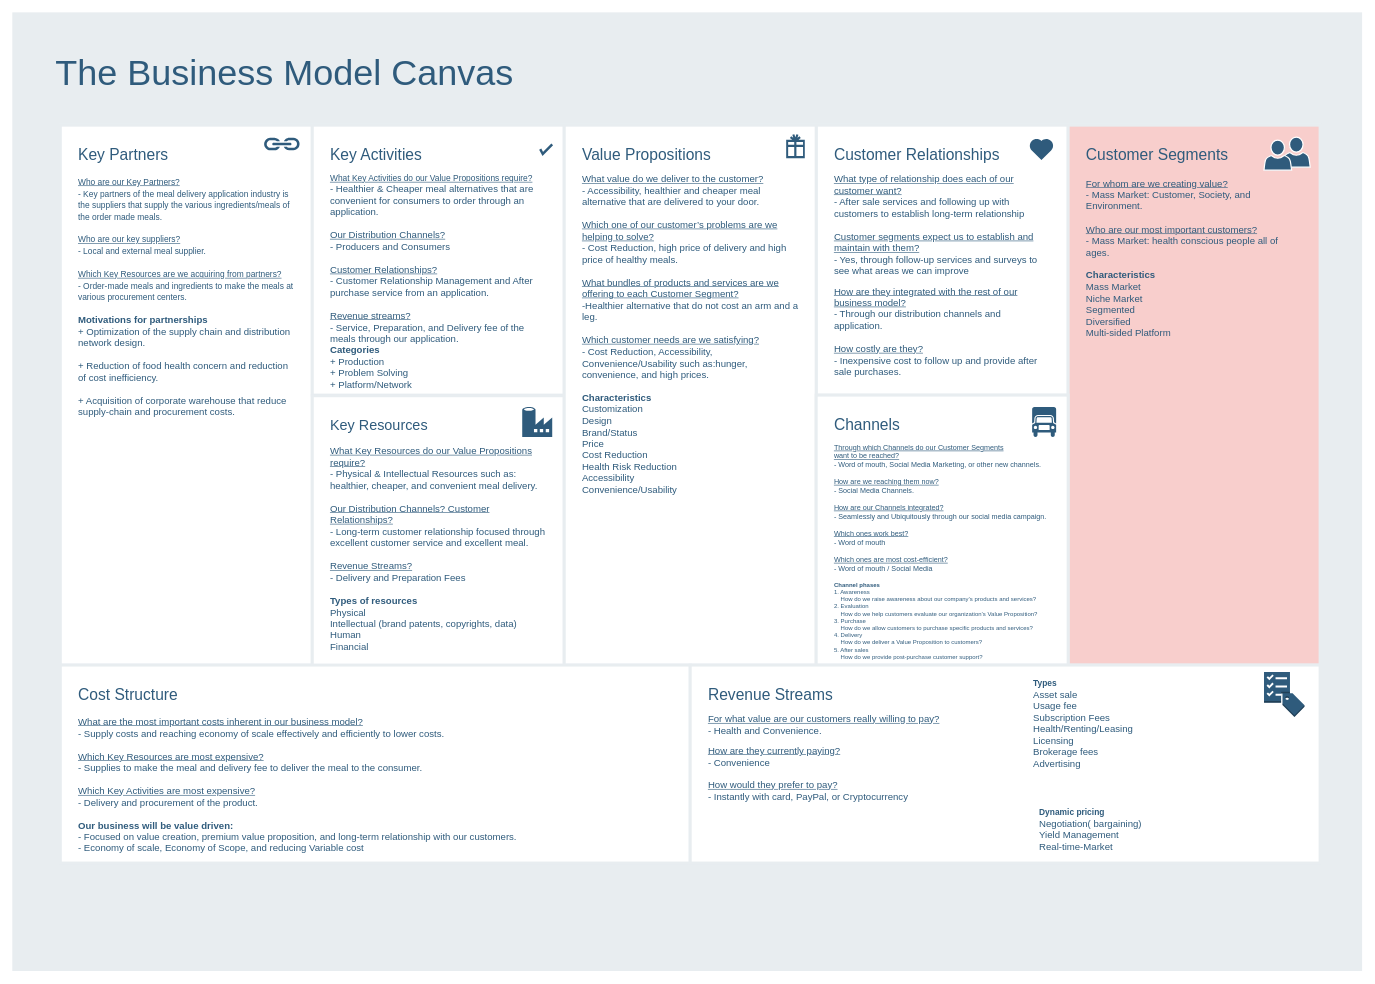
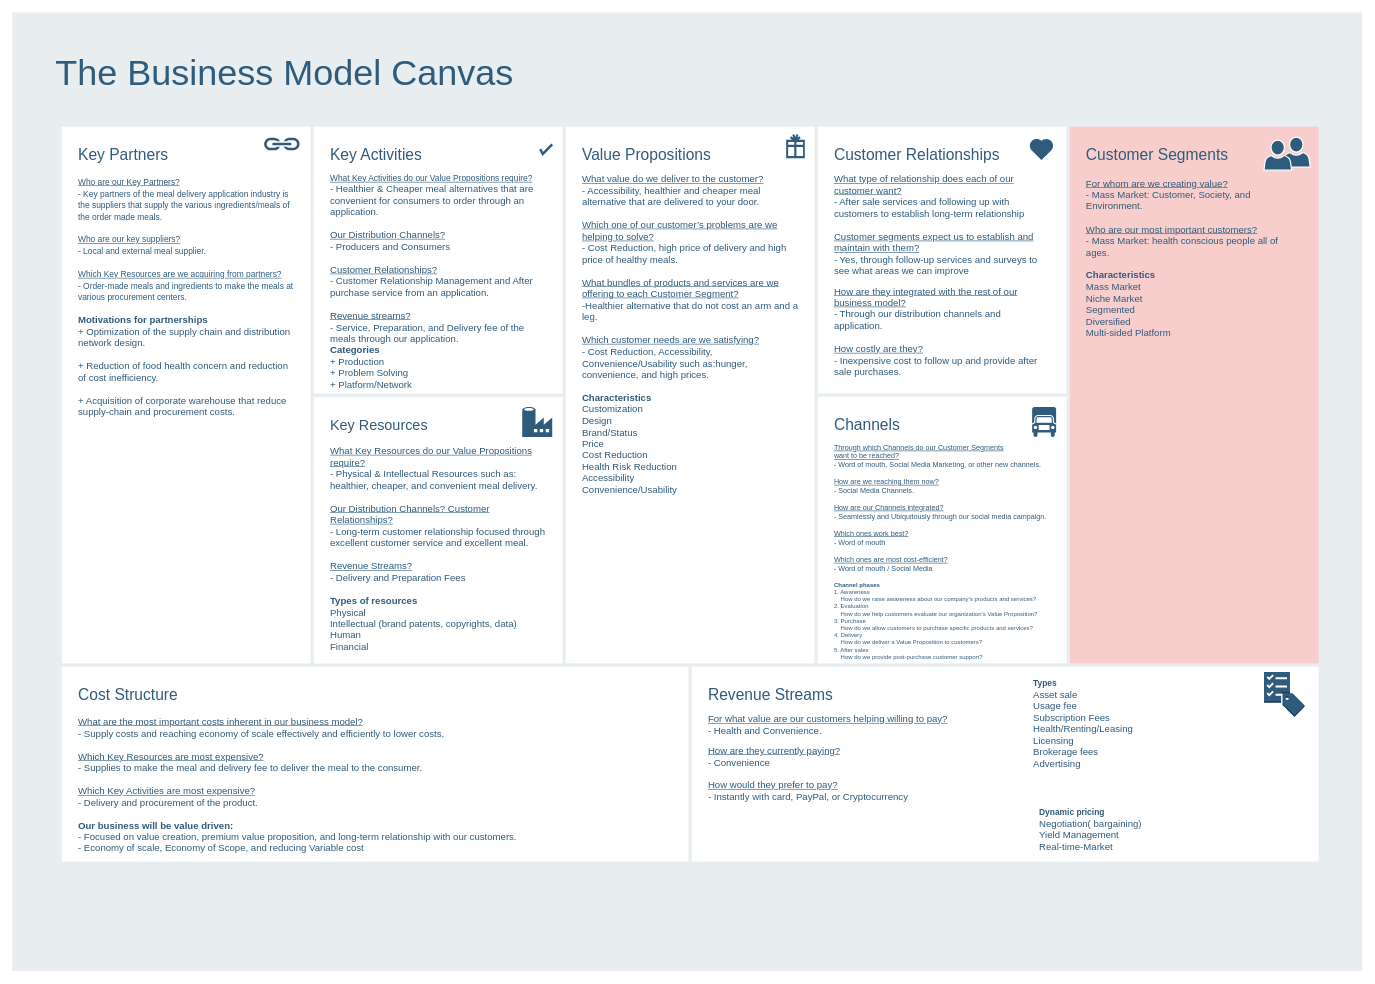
(804, 716) -> (806, 716)
